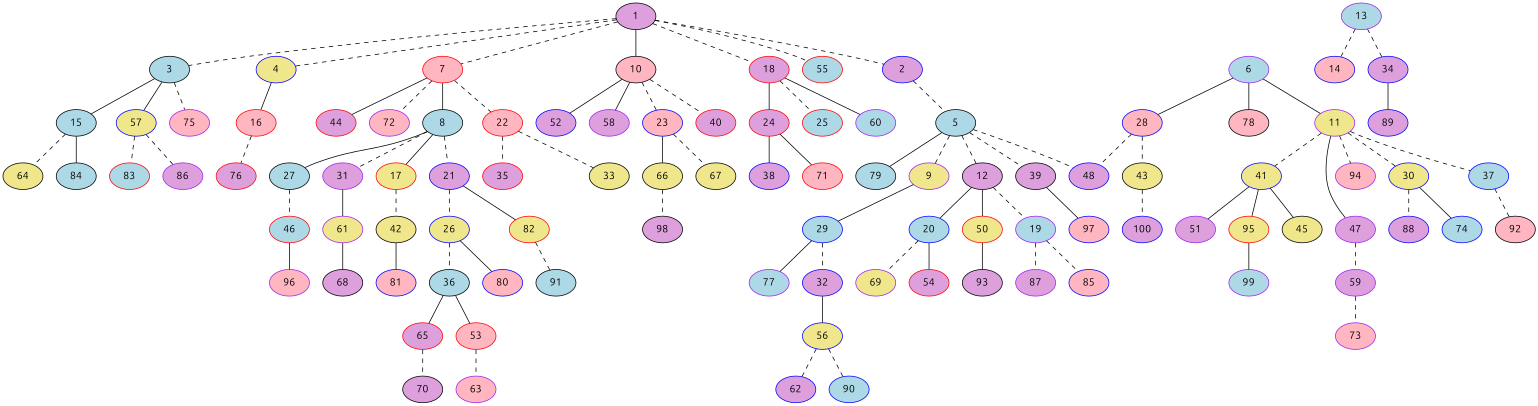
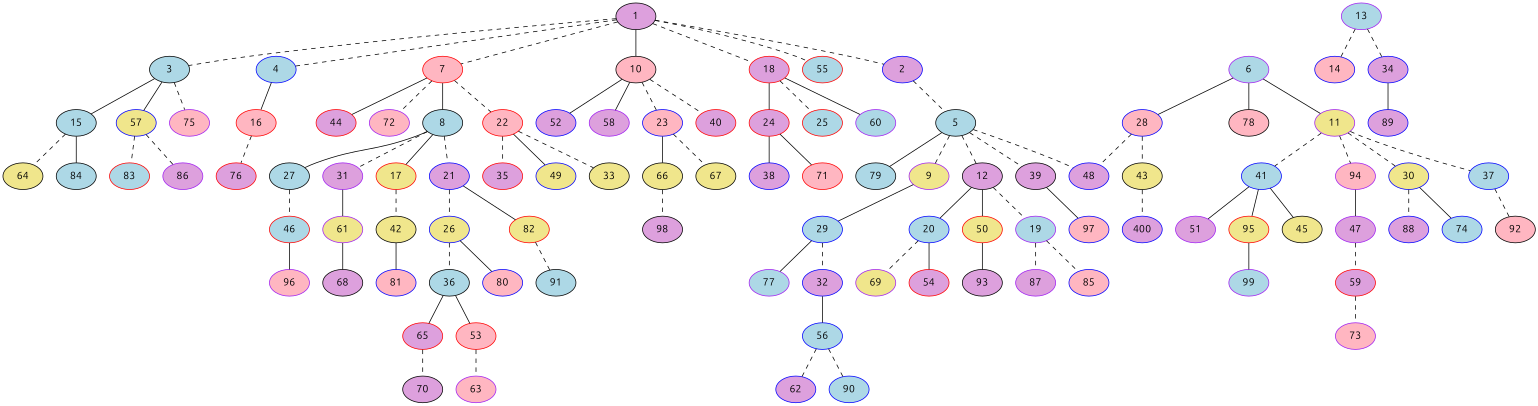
(276, 70) -> (276, 70)
none -> (556, 176)
(1261, 176) -> (1261, 176)
(1327, 179) -> (1355, 203)
(1142, 229) -> (1142, 229)
(1355, 283) -> (1355, 283)
(822, 336) -> (822, 336)
